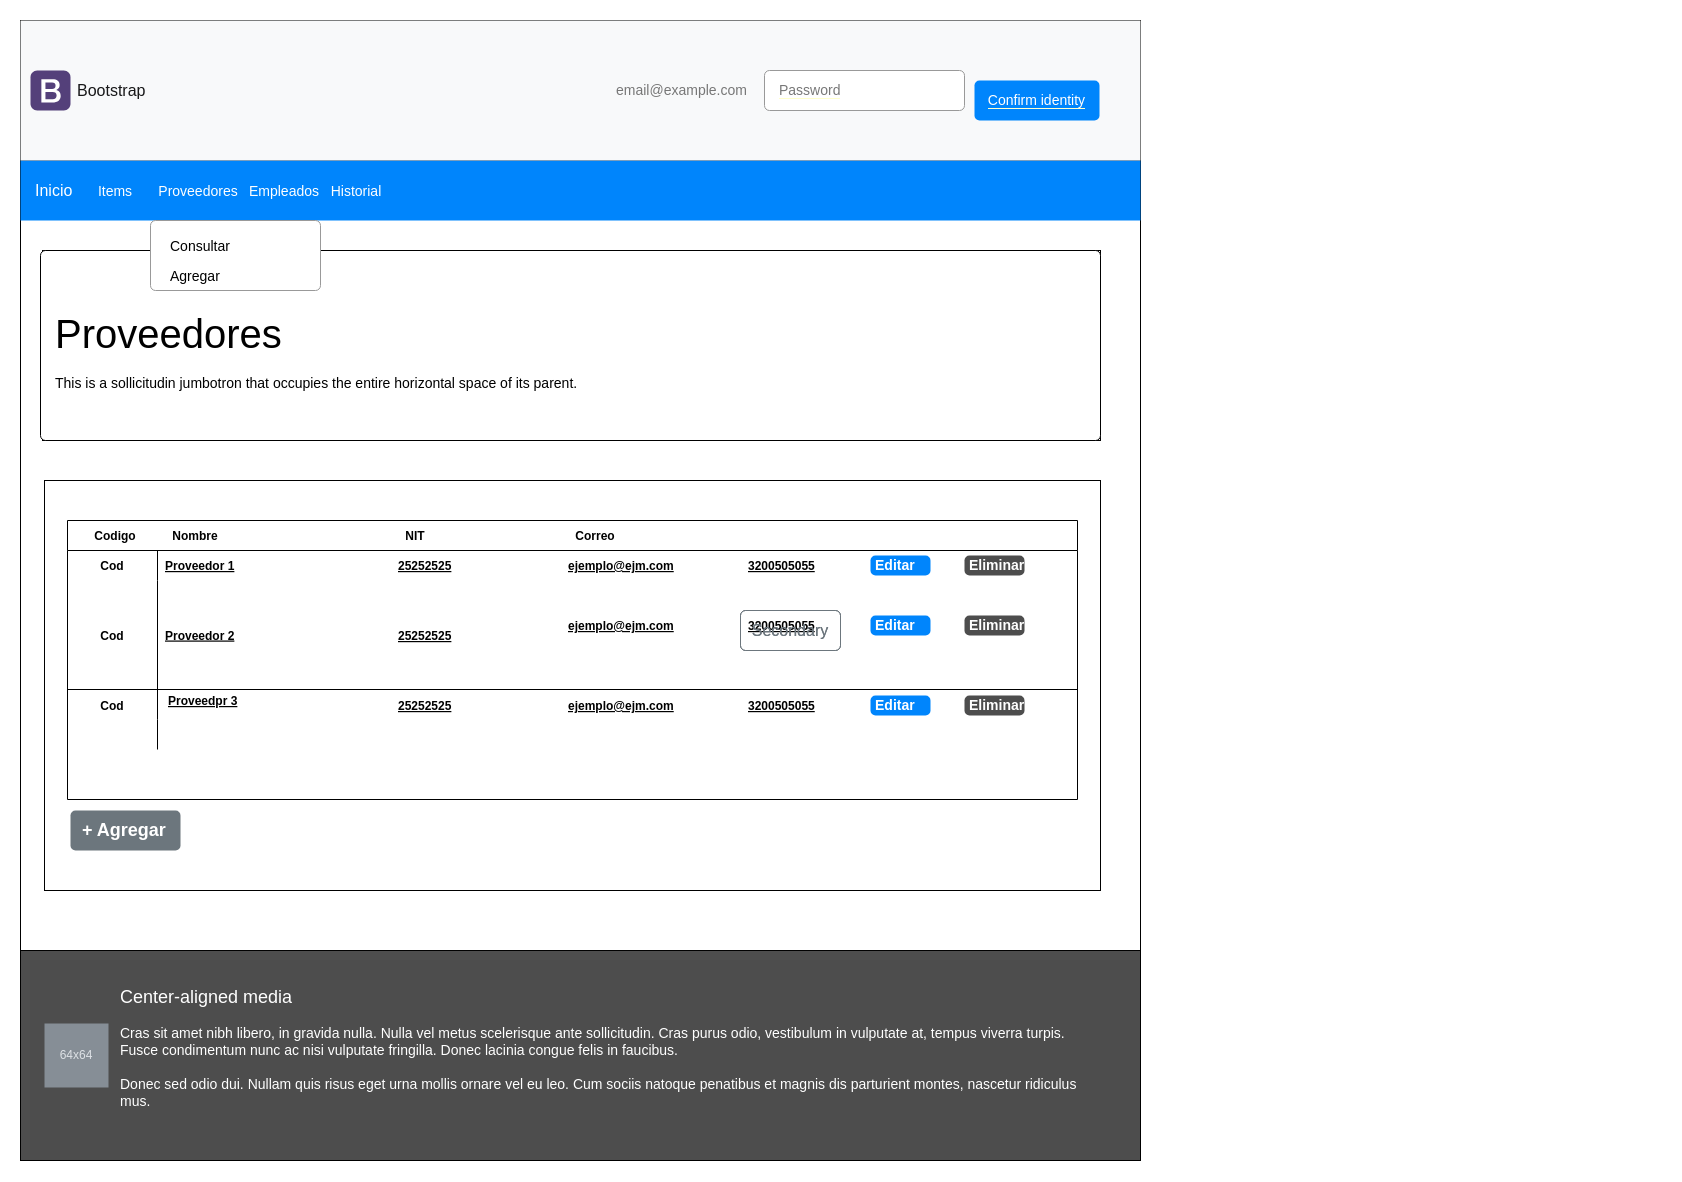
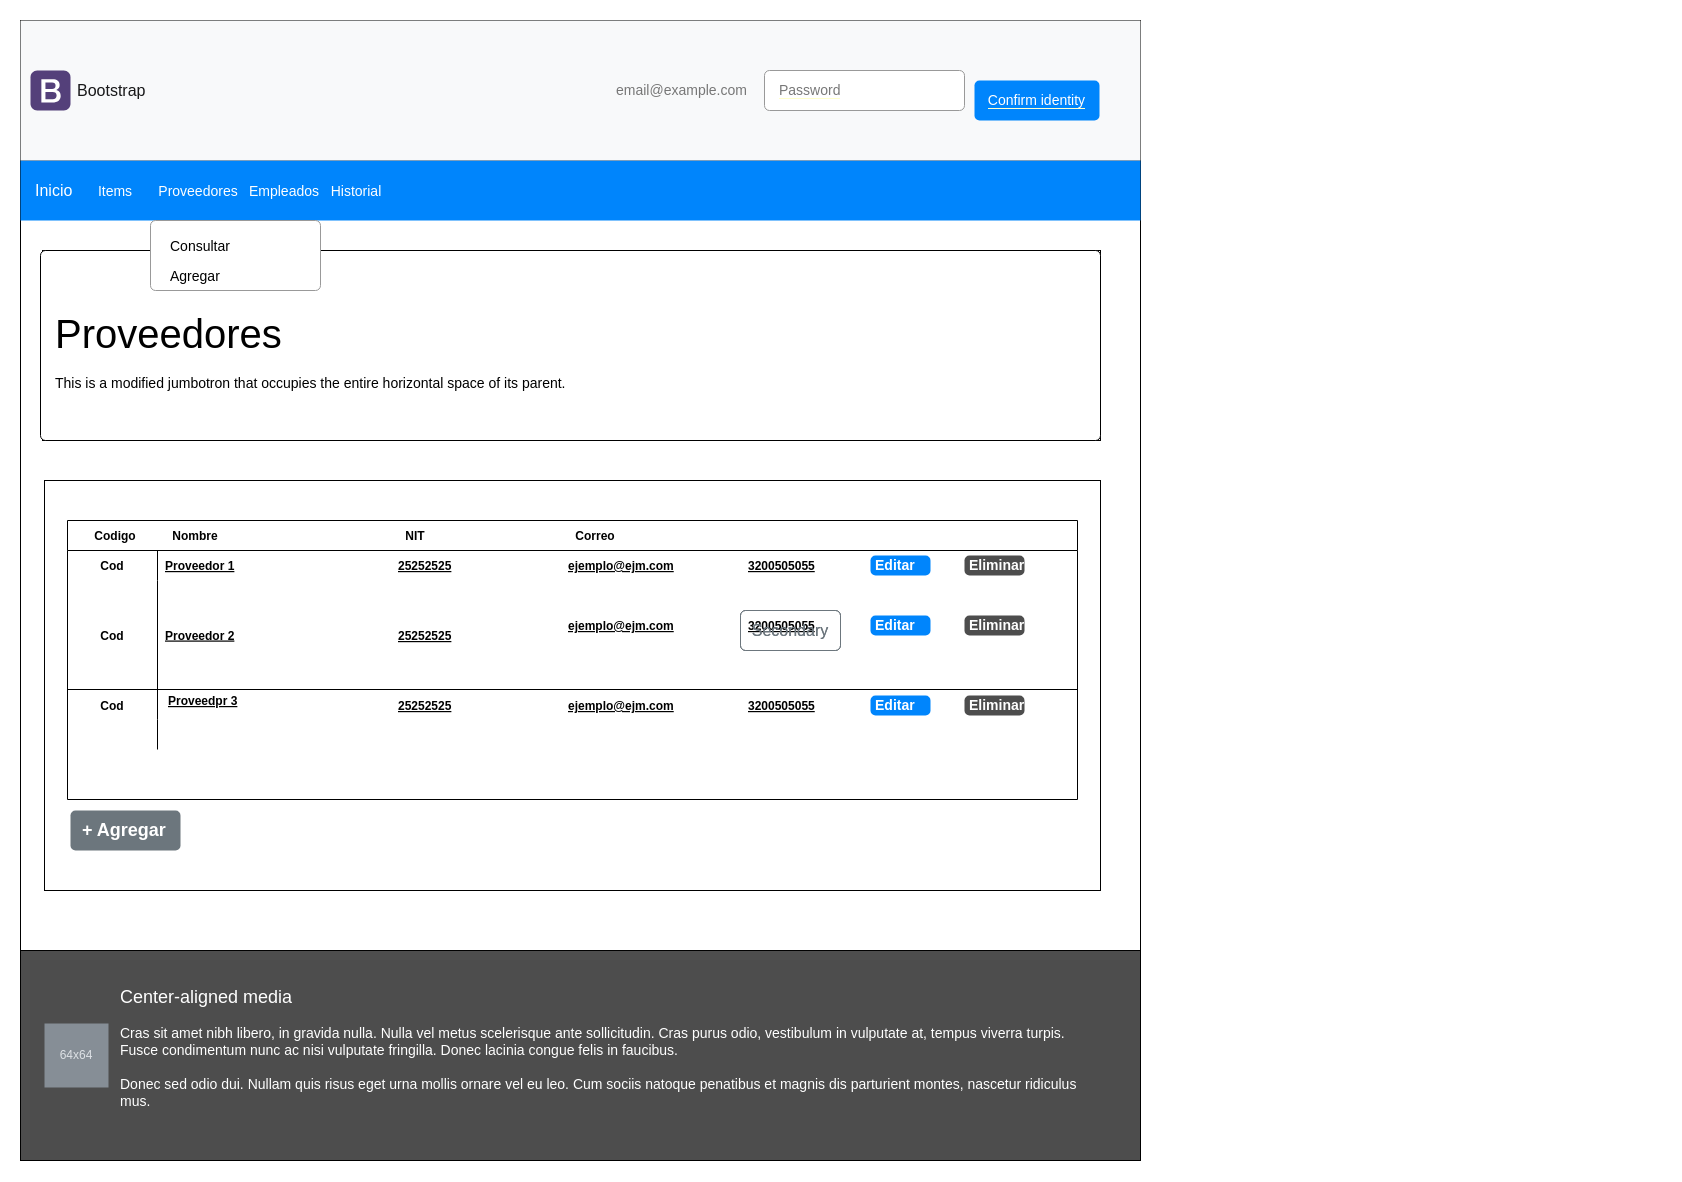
(357, 327) -> (347, 327)
